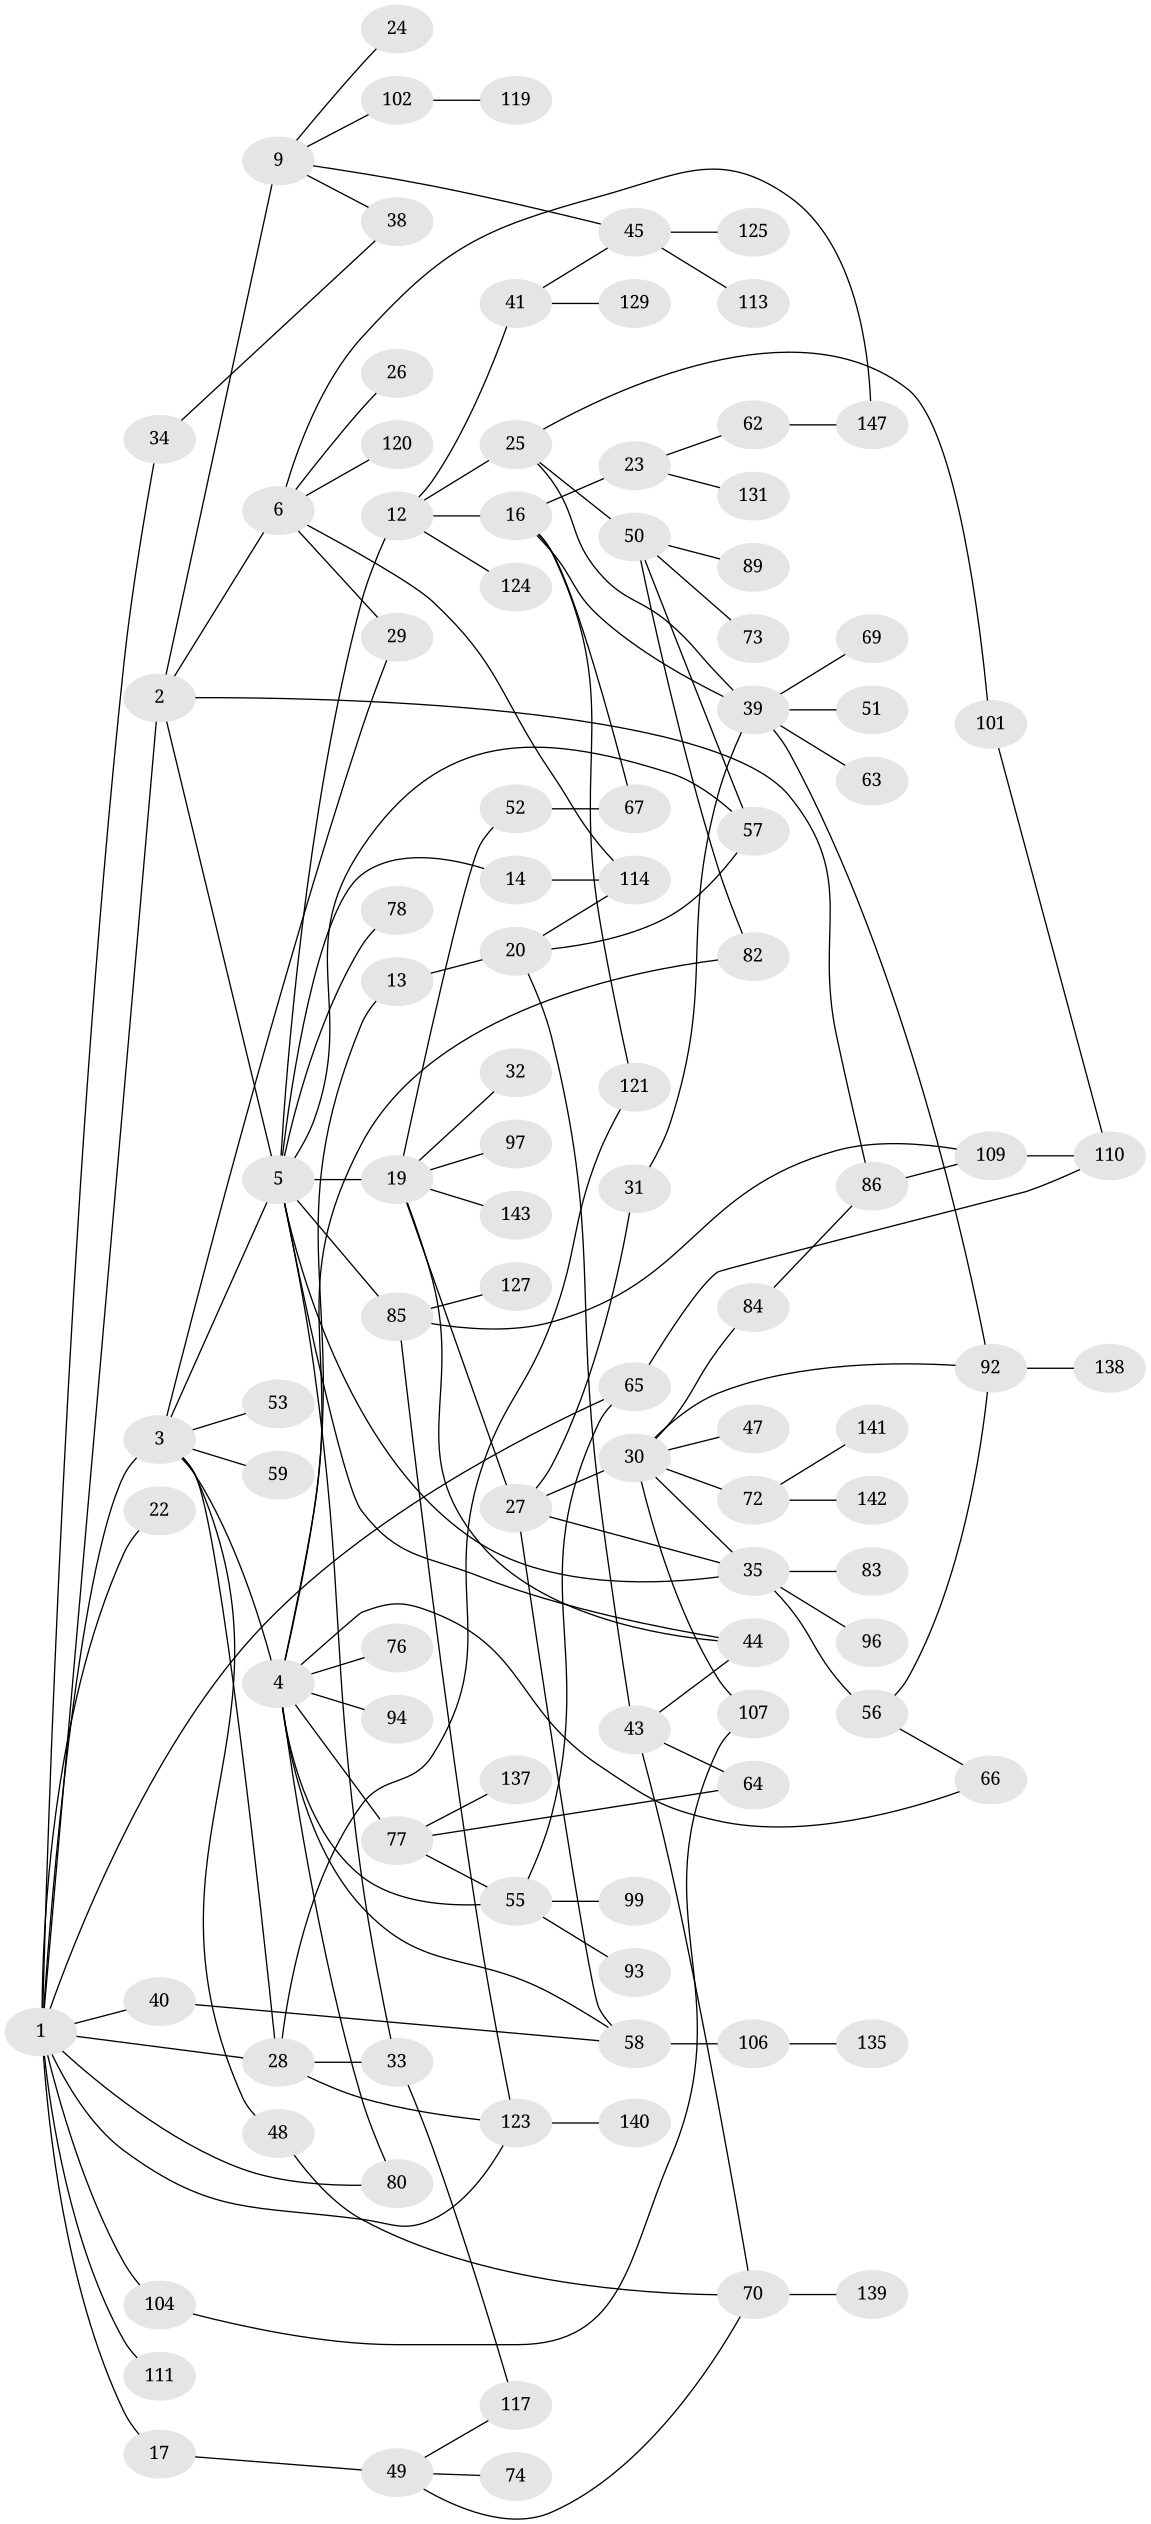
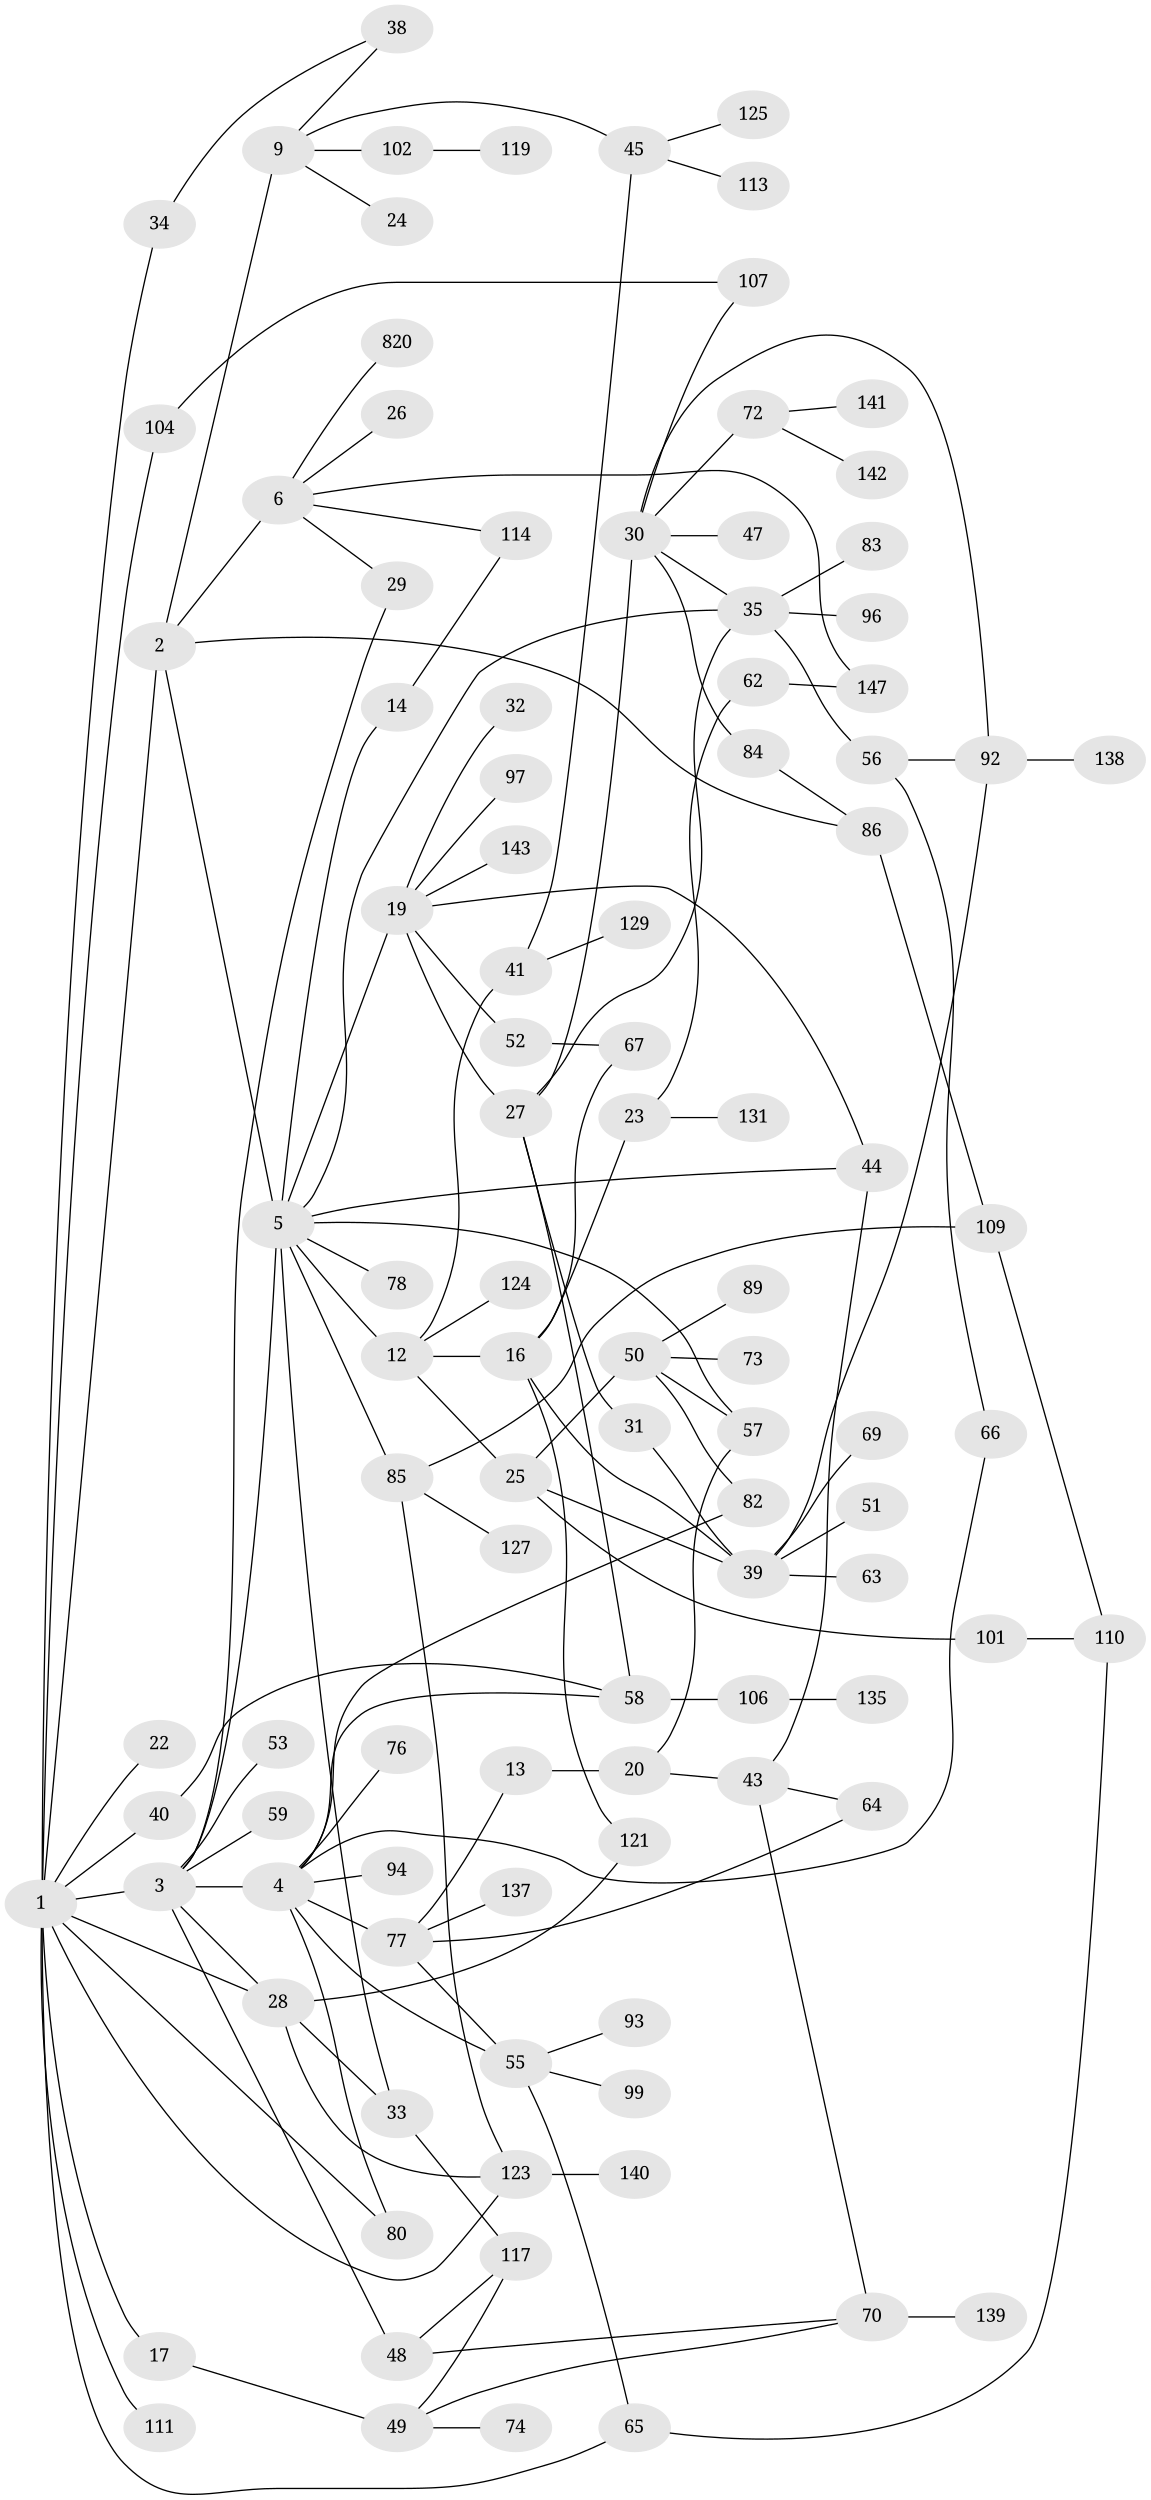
(397, 445) -> (397, 343)
(575, 916) -> none
(319, 1210) -> (464, 1861)
none -> (456, 2307)
